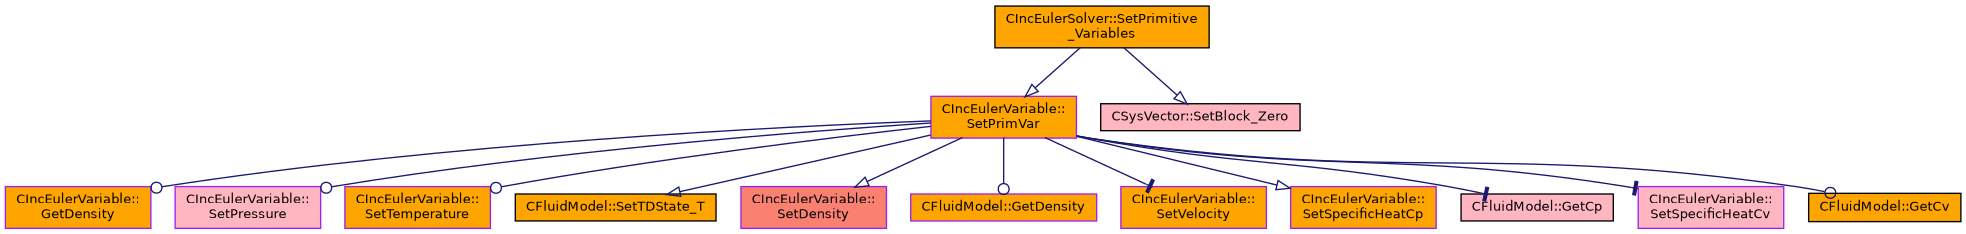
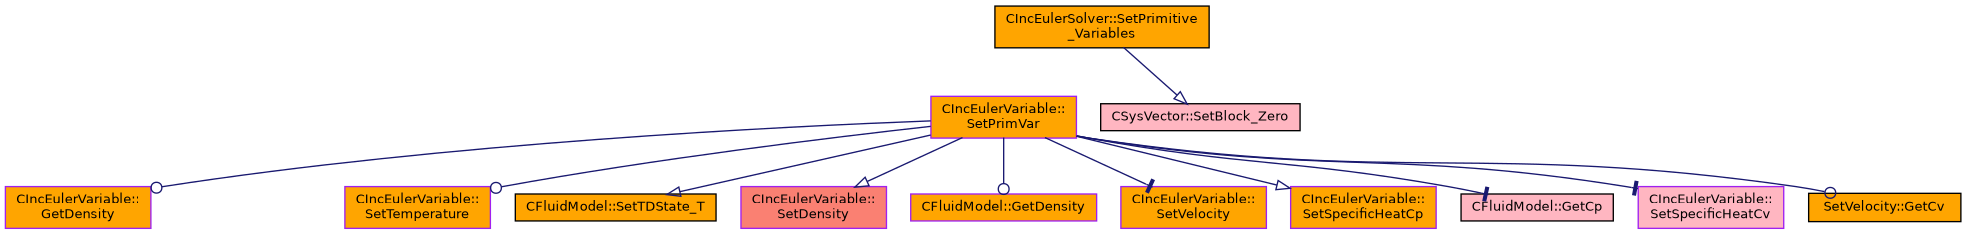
(1058, 68) -> none
(248, 207) -> none
(1885, 207) -> (1885, 207)
